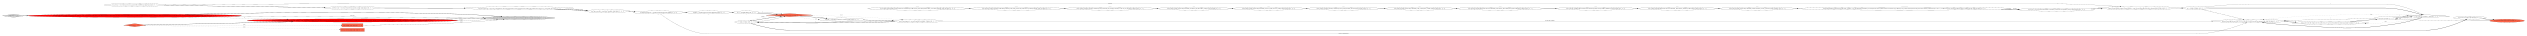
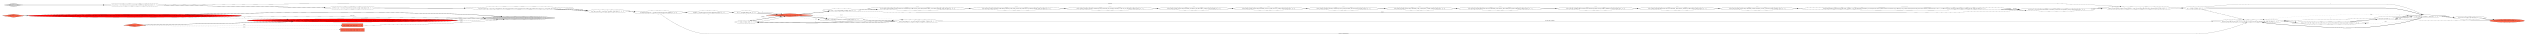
none -> (14, 5)
none -> (842, 10)
(14, 16) -> (14, 16)
(1609, 30) -> (2448, 17)
